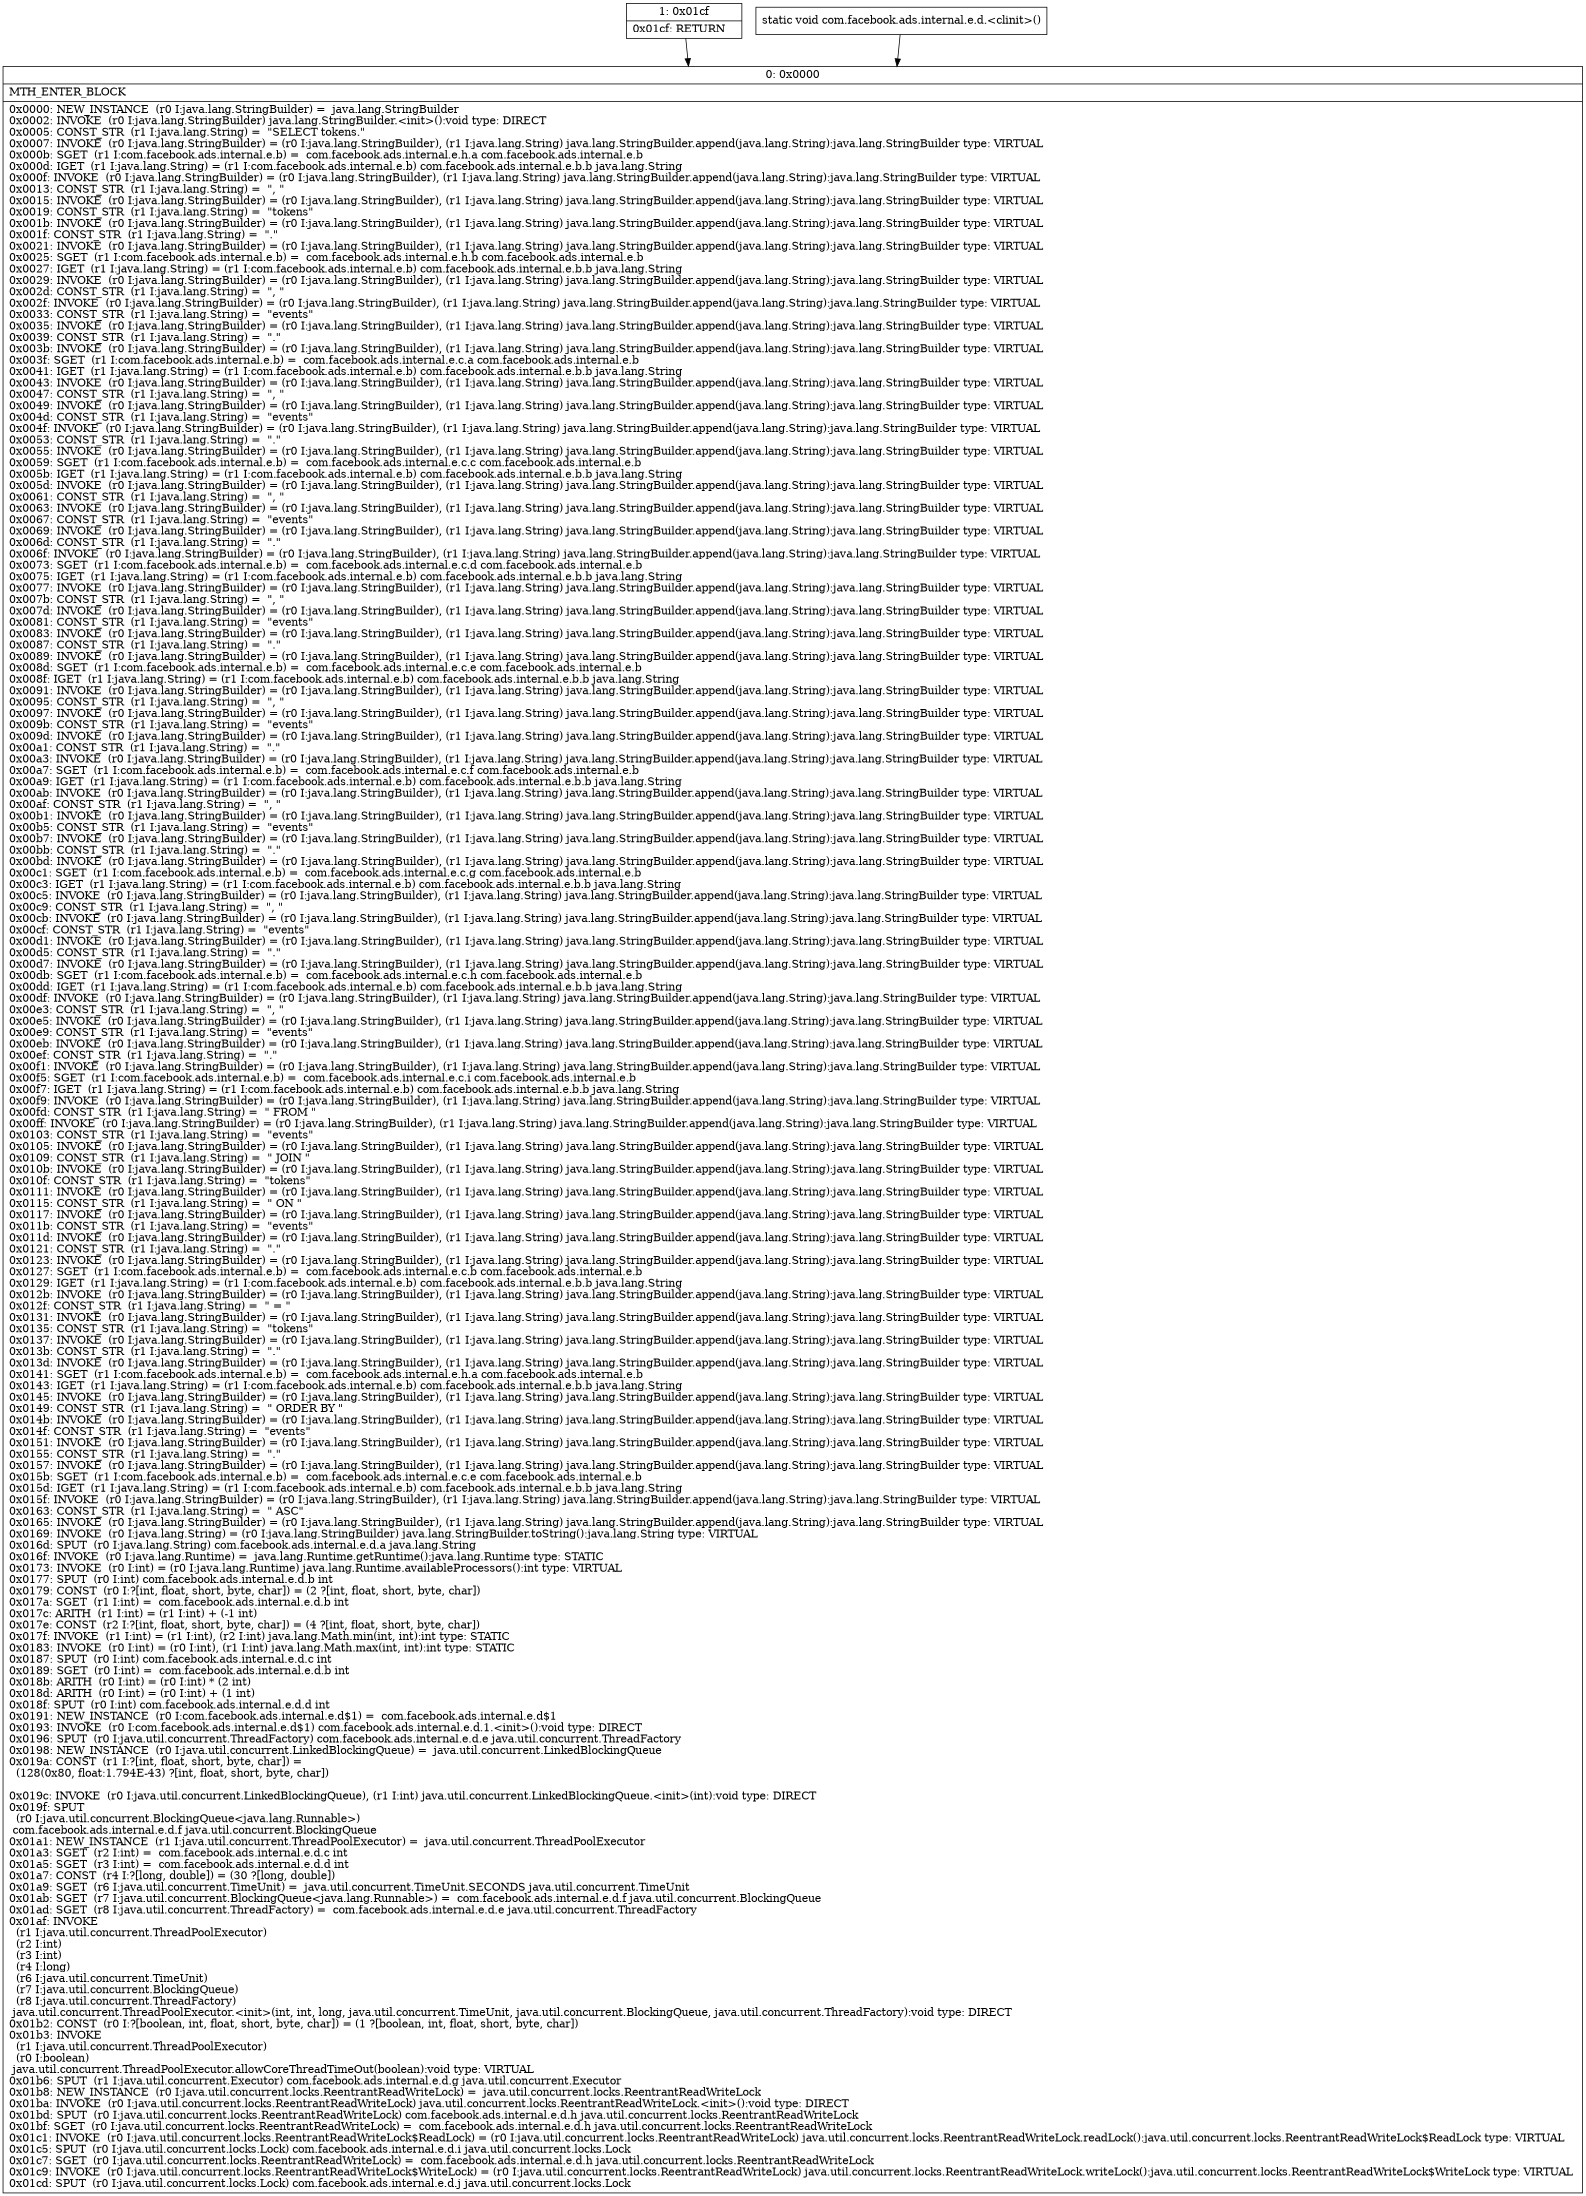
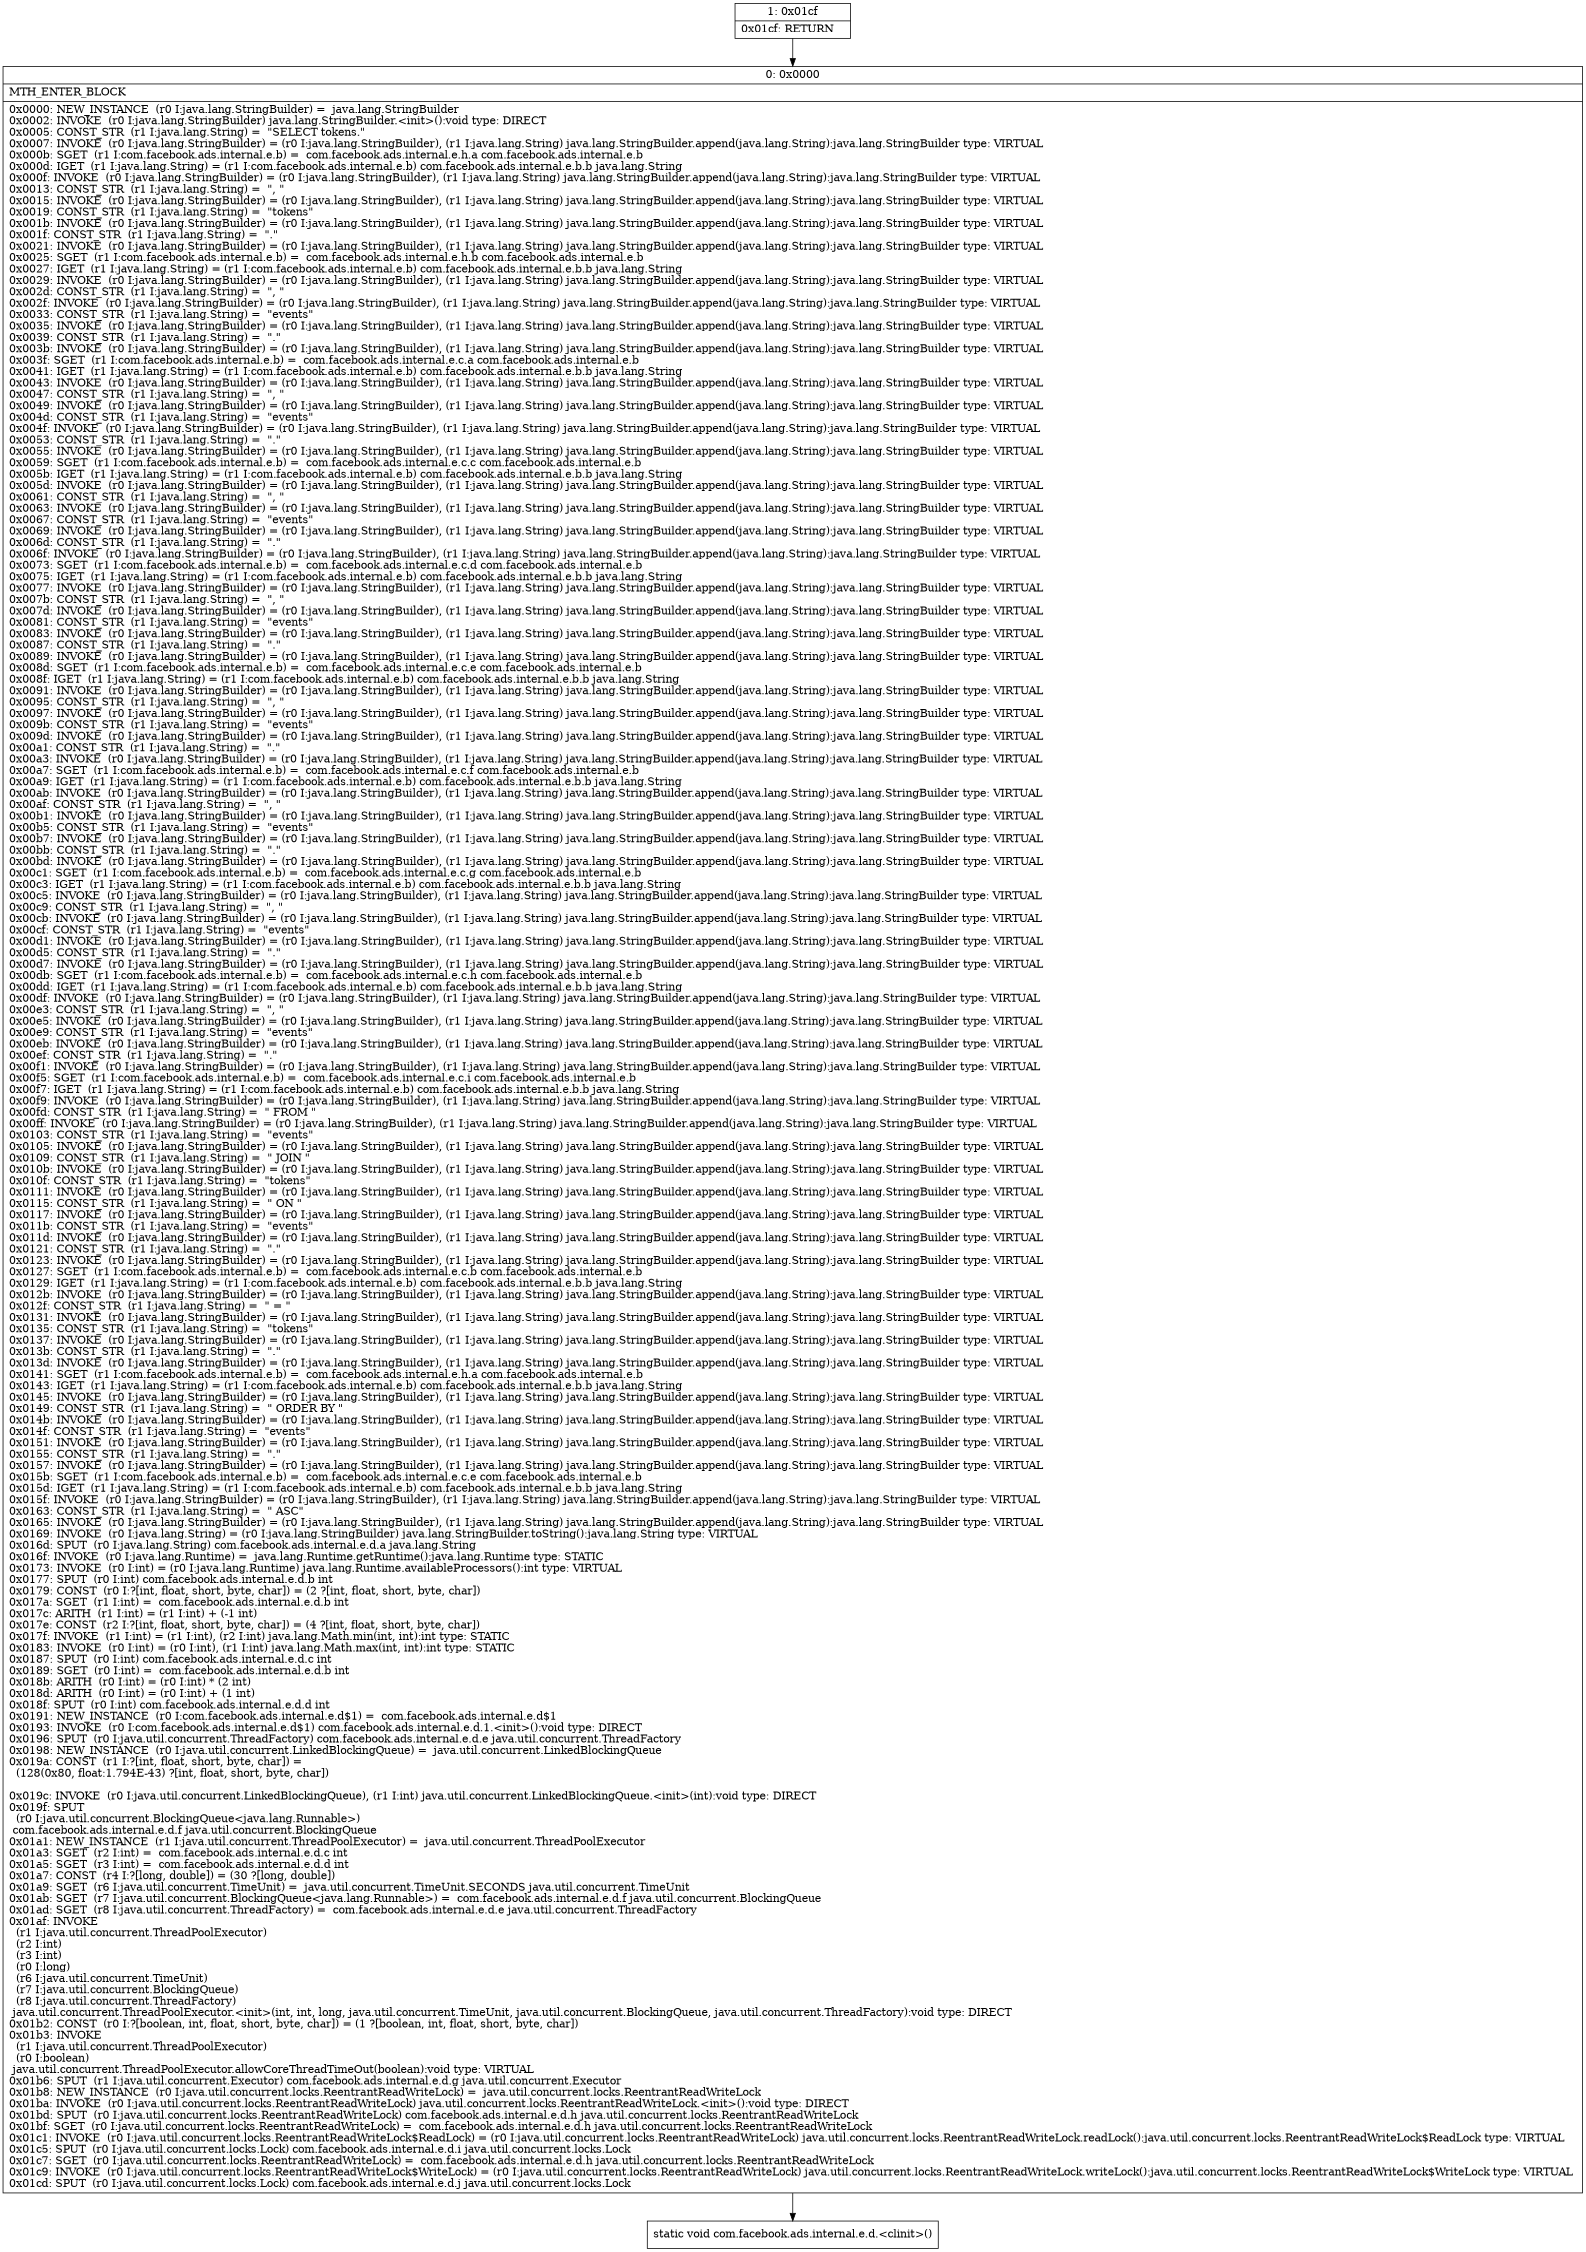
(899, 47) -> (793, 2203)
(40, 1967) -> (40, 1967)
